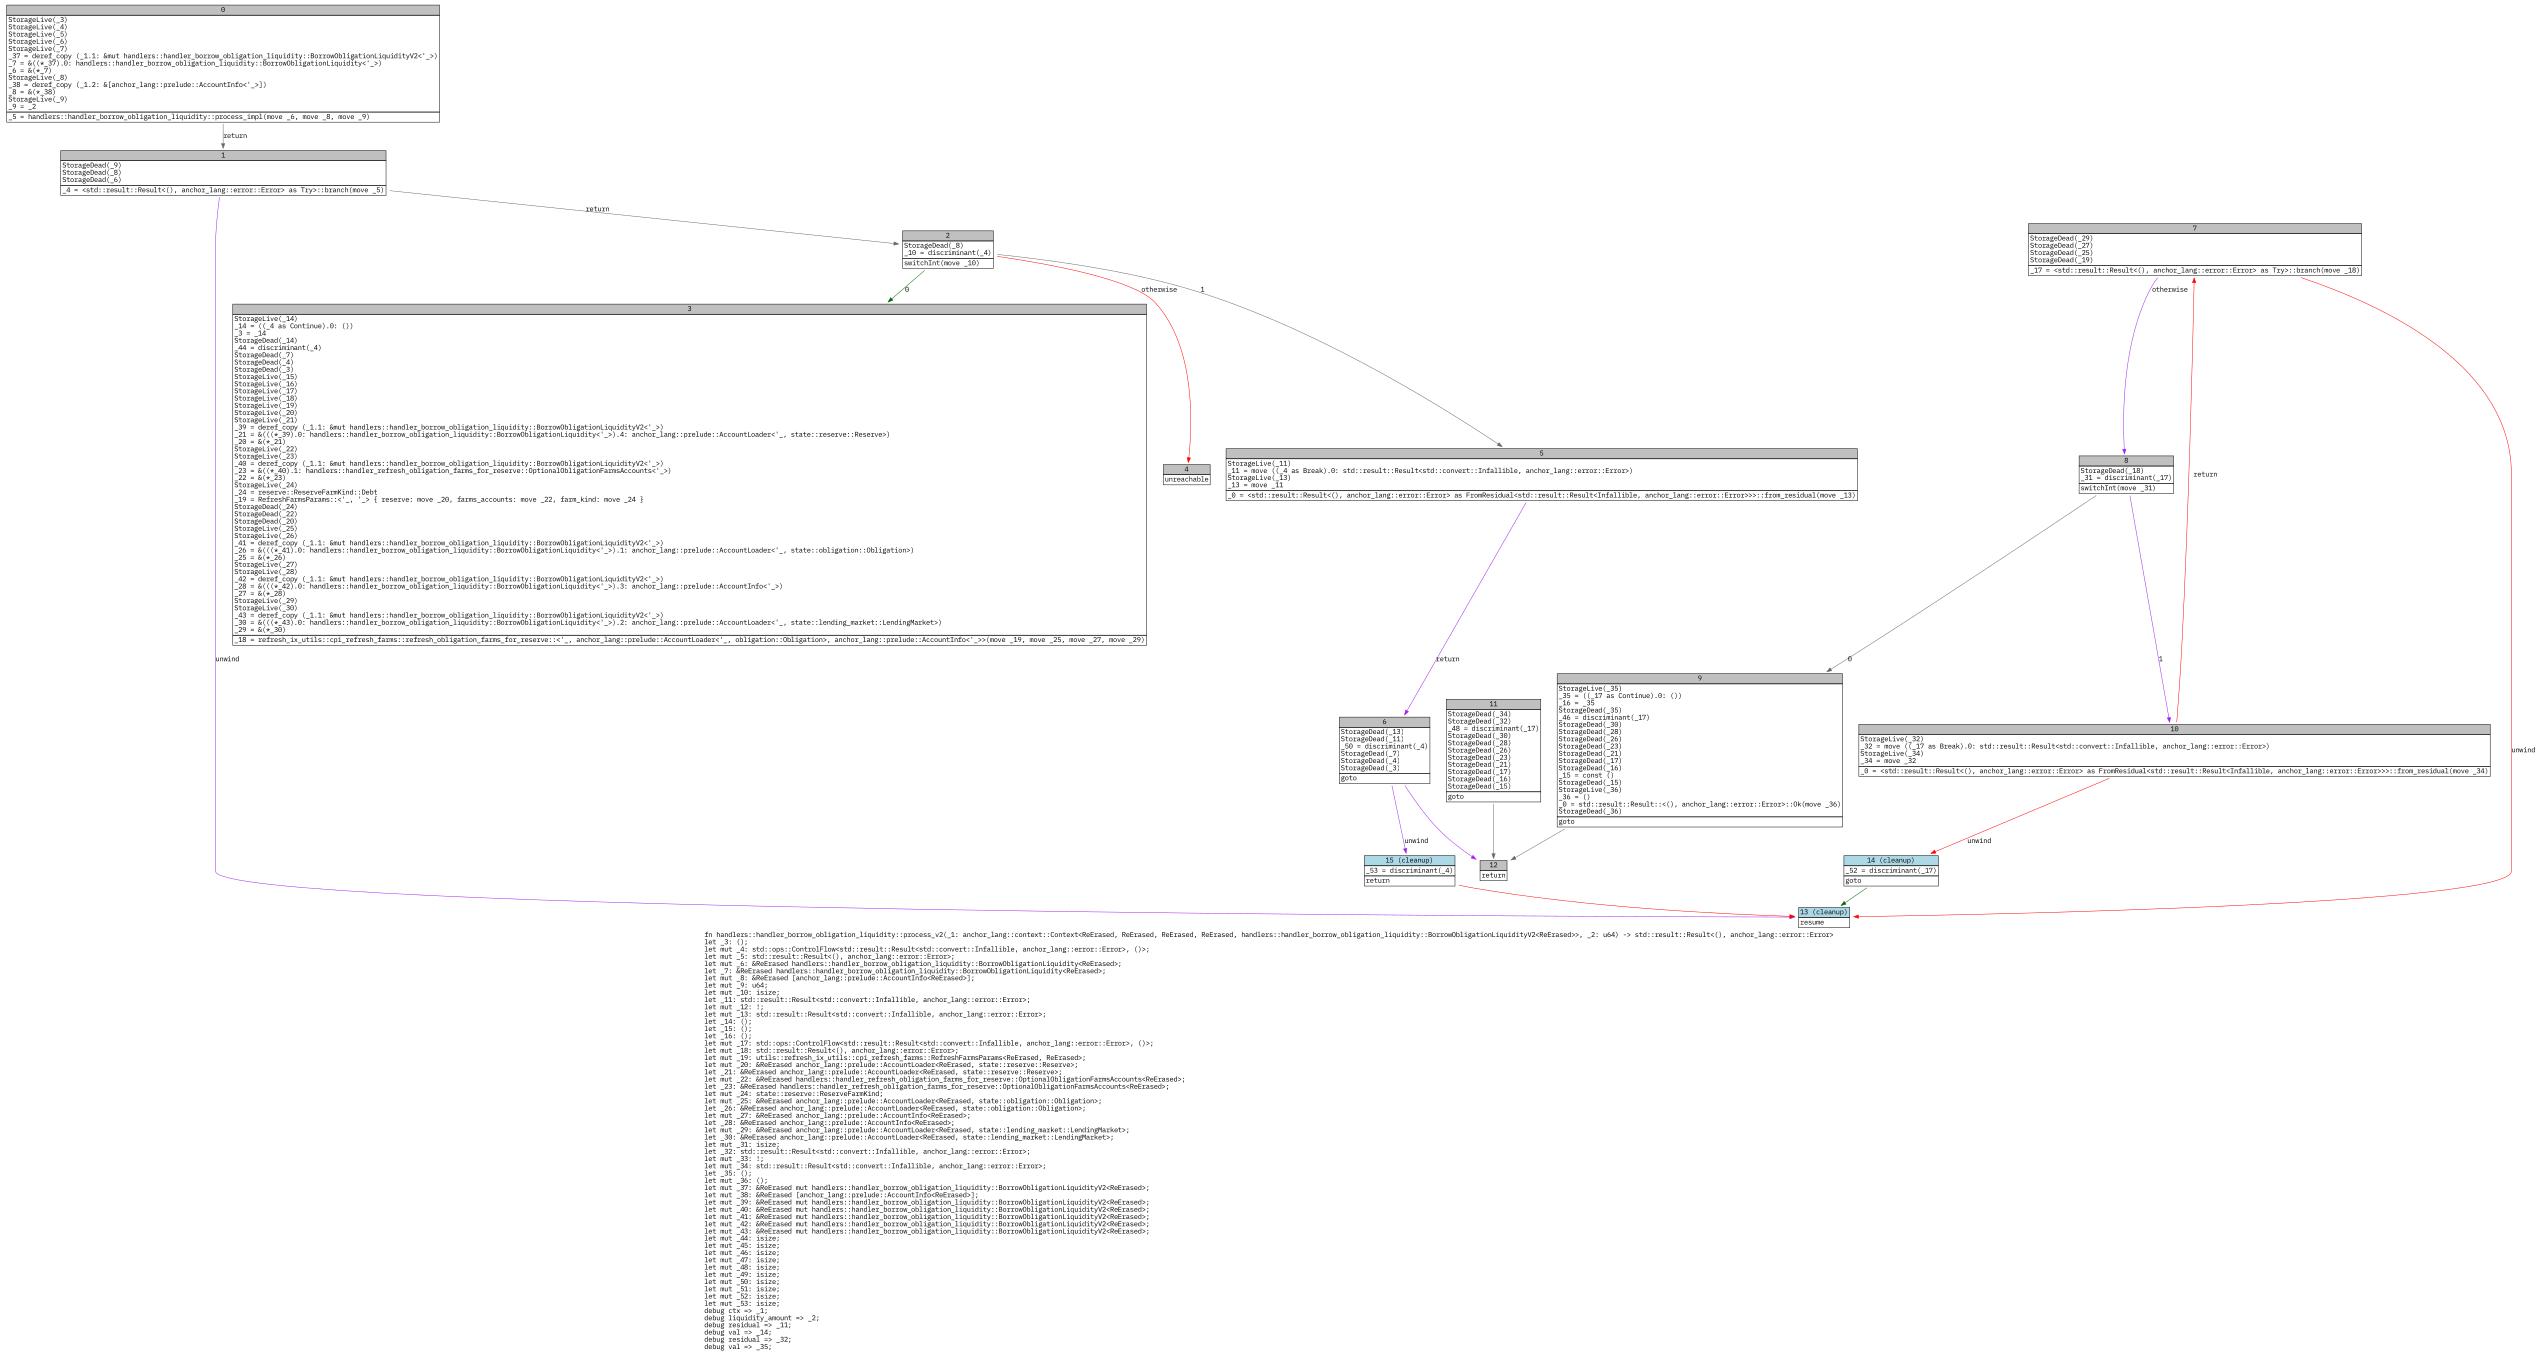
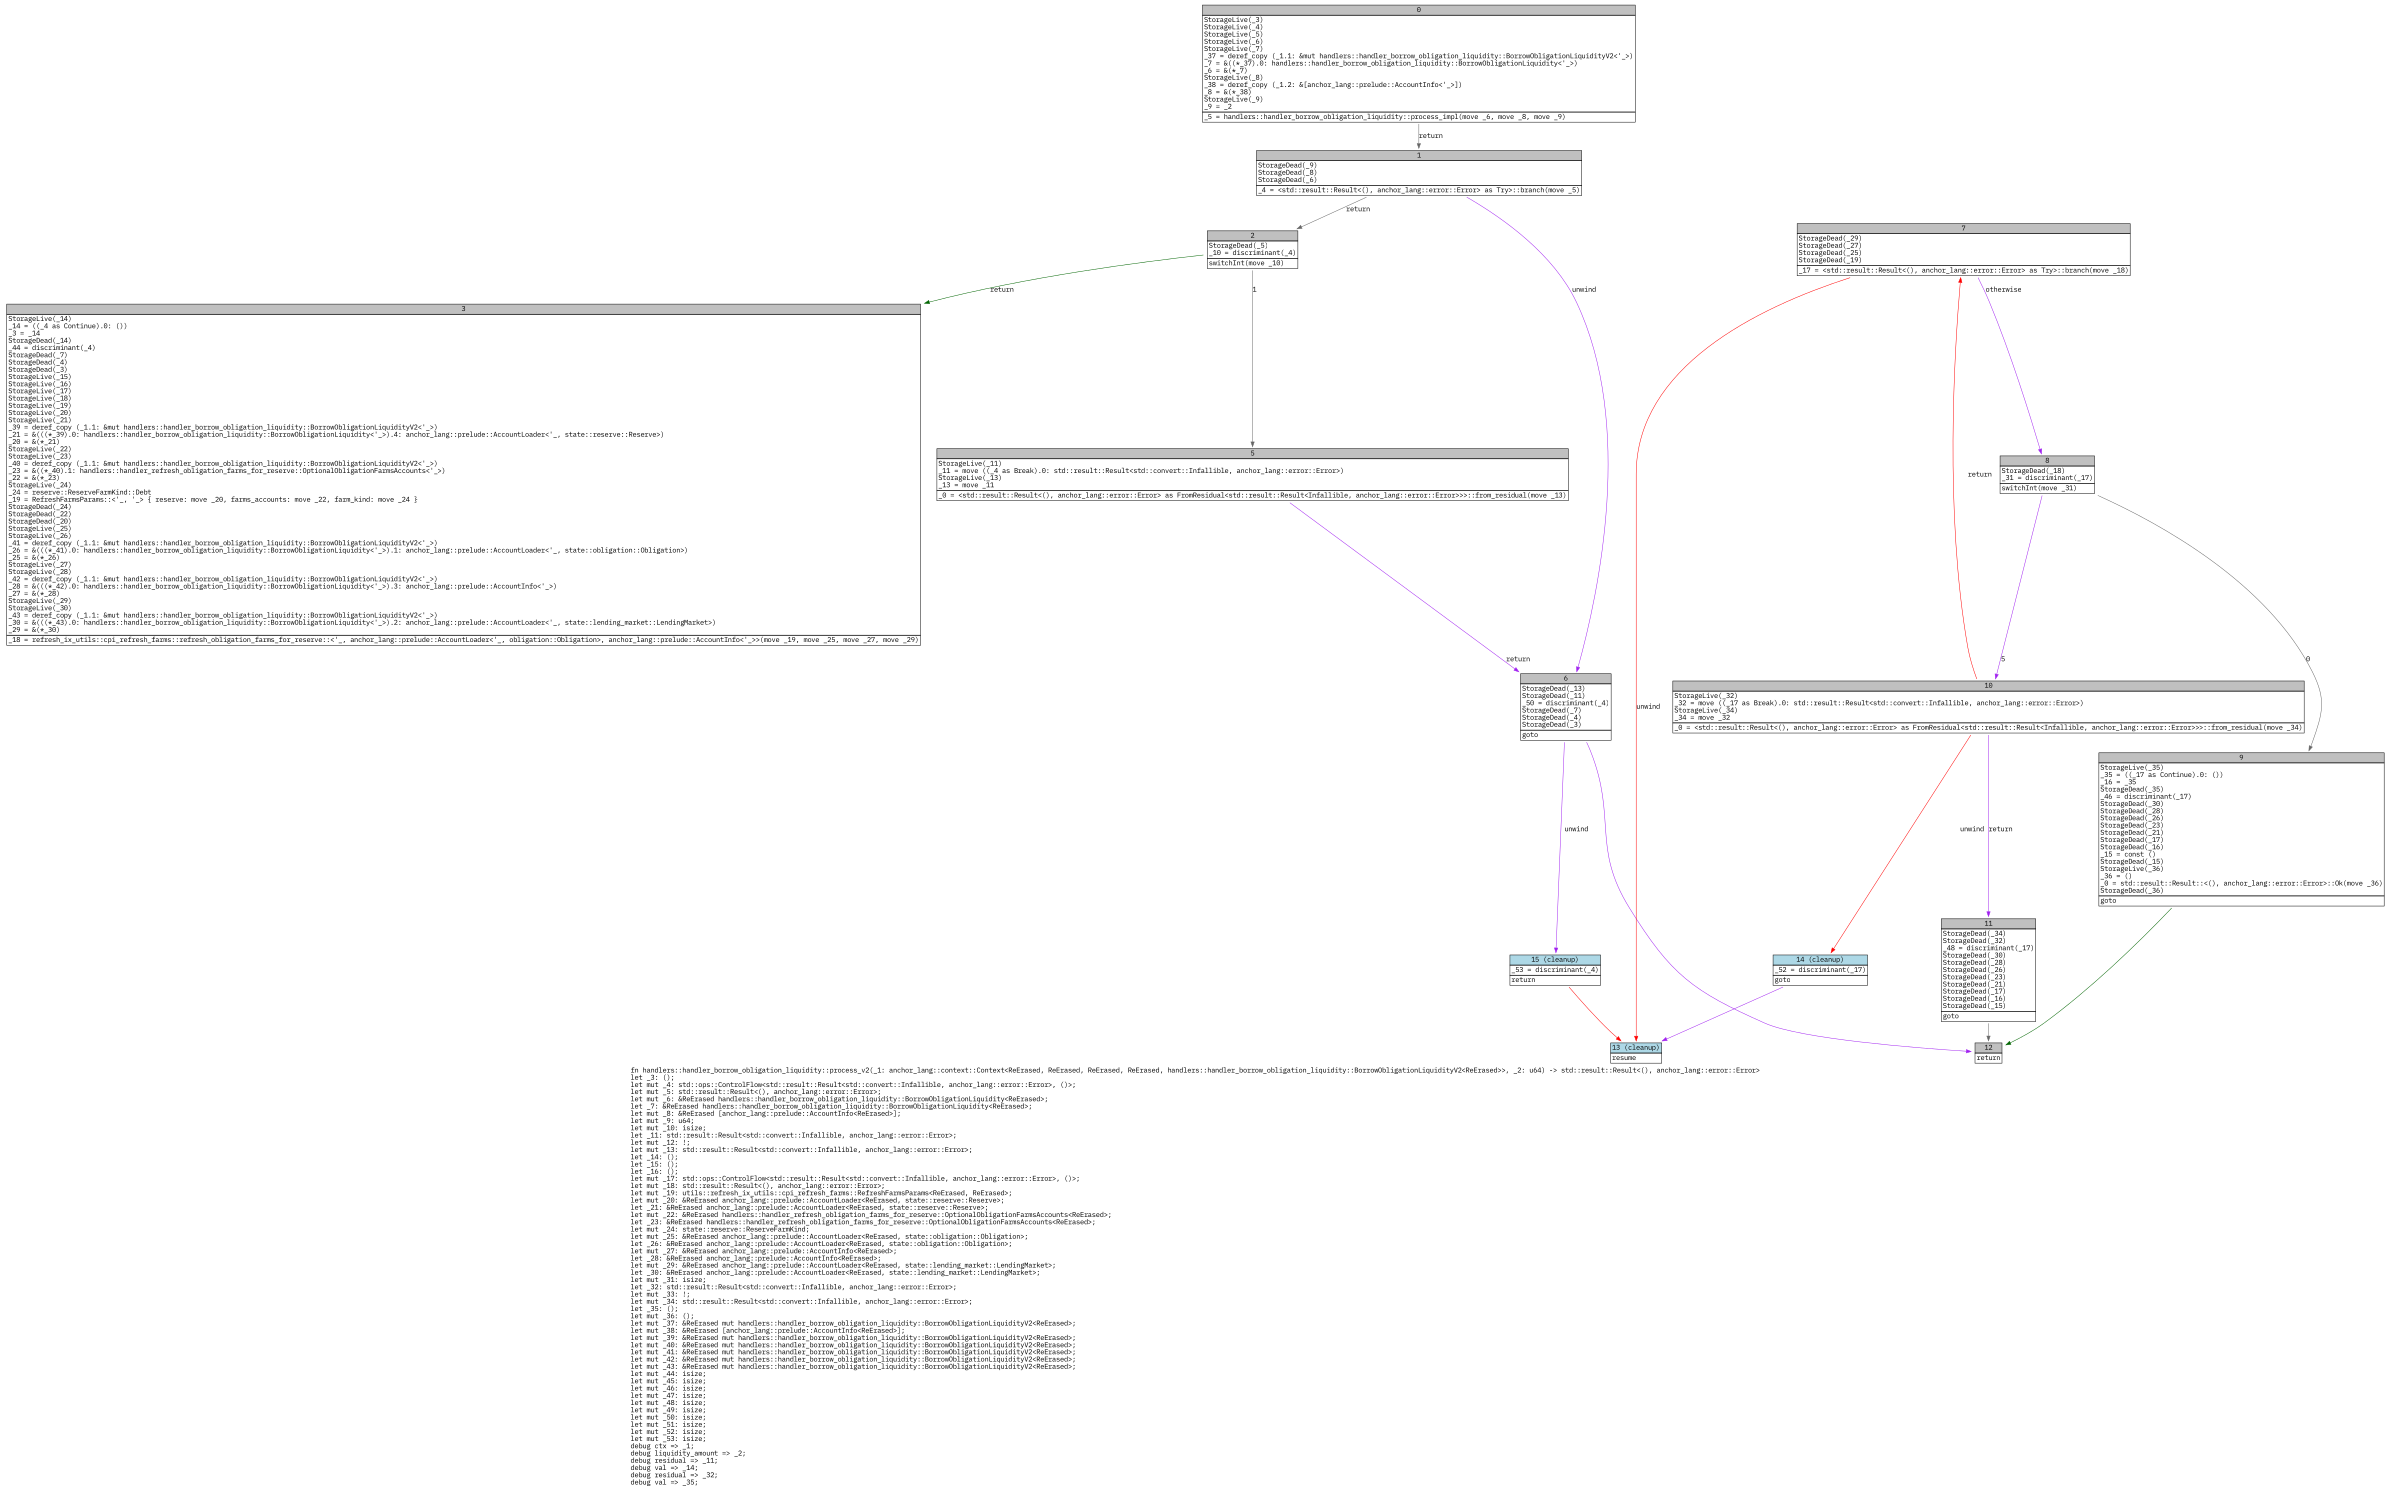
(934, 246) -> (1239, 246)
(907, 290) -> (1002, 290)
(1187, 475) -> none
(2161, 660) -> (2003, 660)
none -> (1989, 823)
(1540, 843) -> (2096, 981)
(1856, 895) -> (1725, 1013)
(664, 904) -> (1605, 407)
